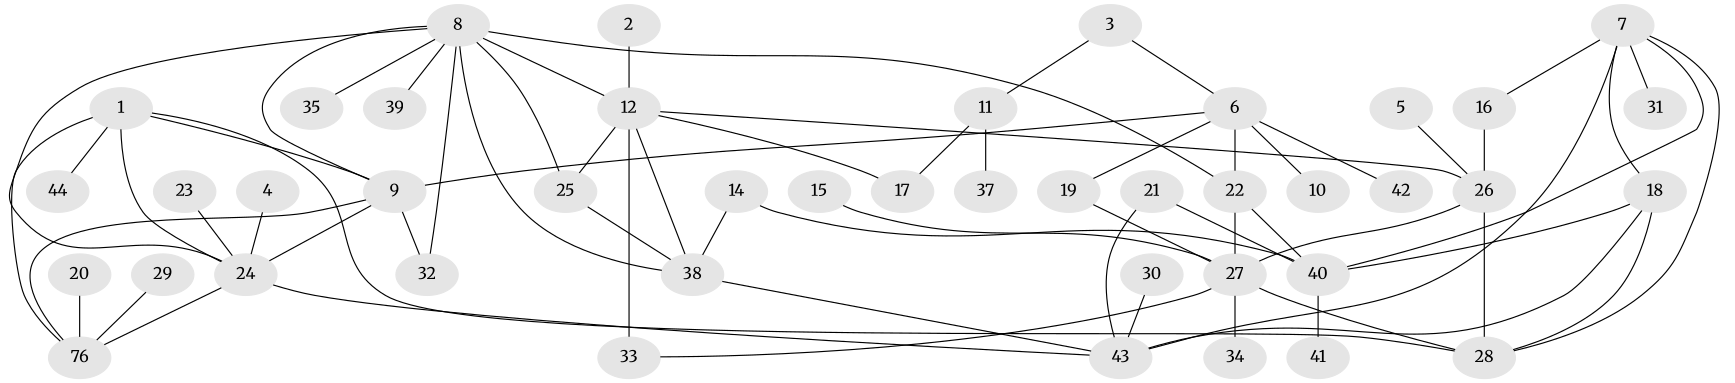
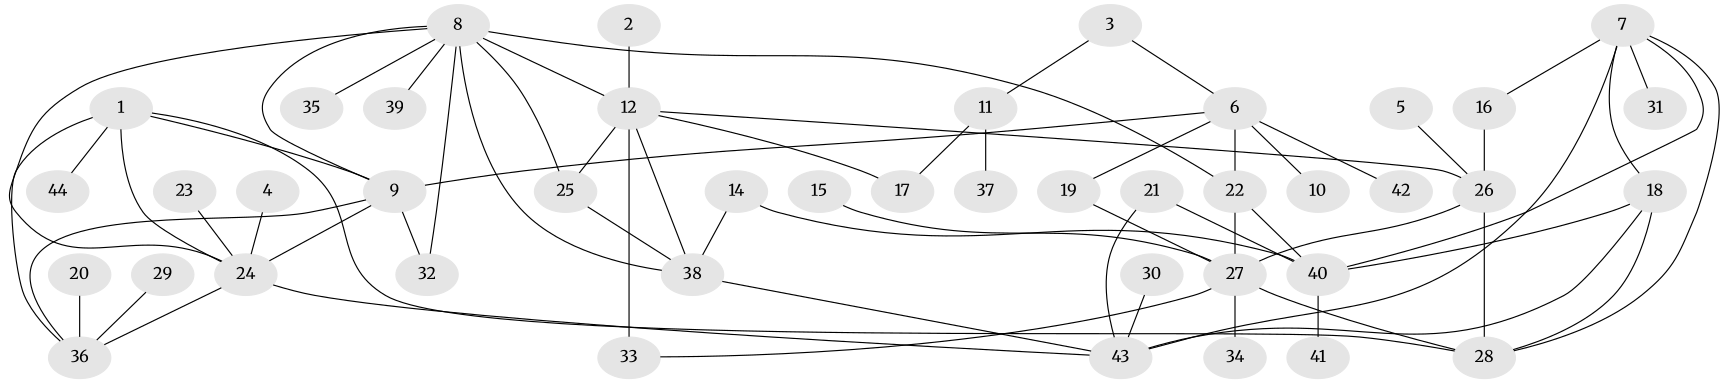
(80, 358) -> (80, 358)
